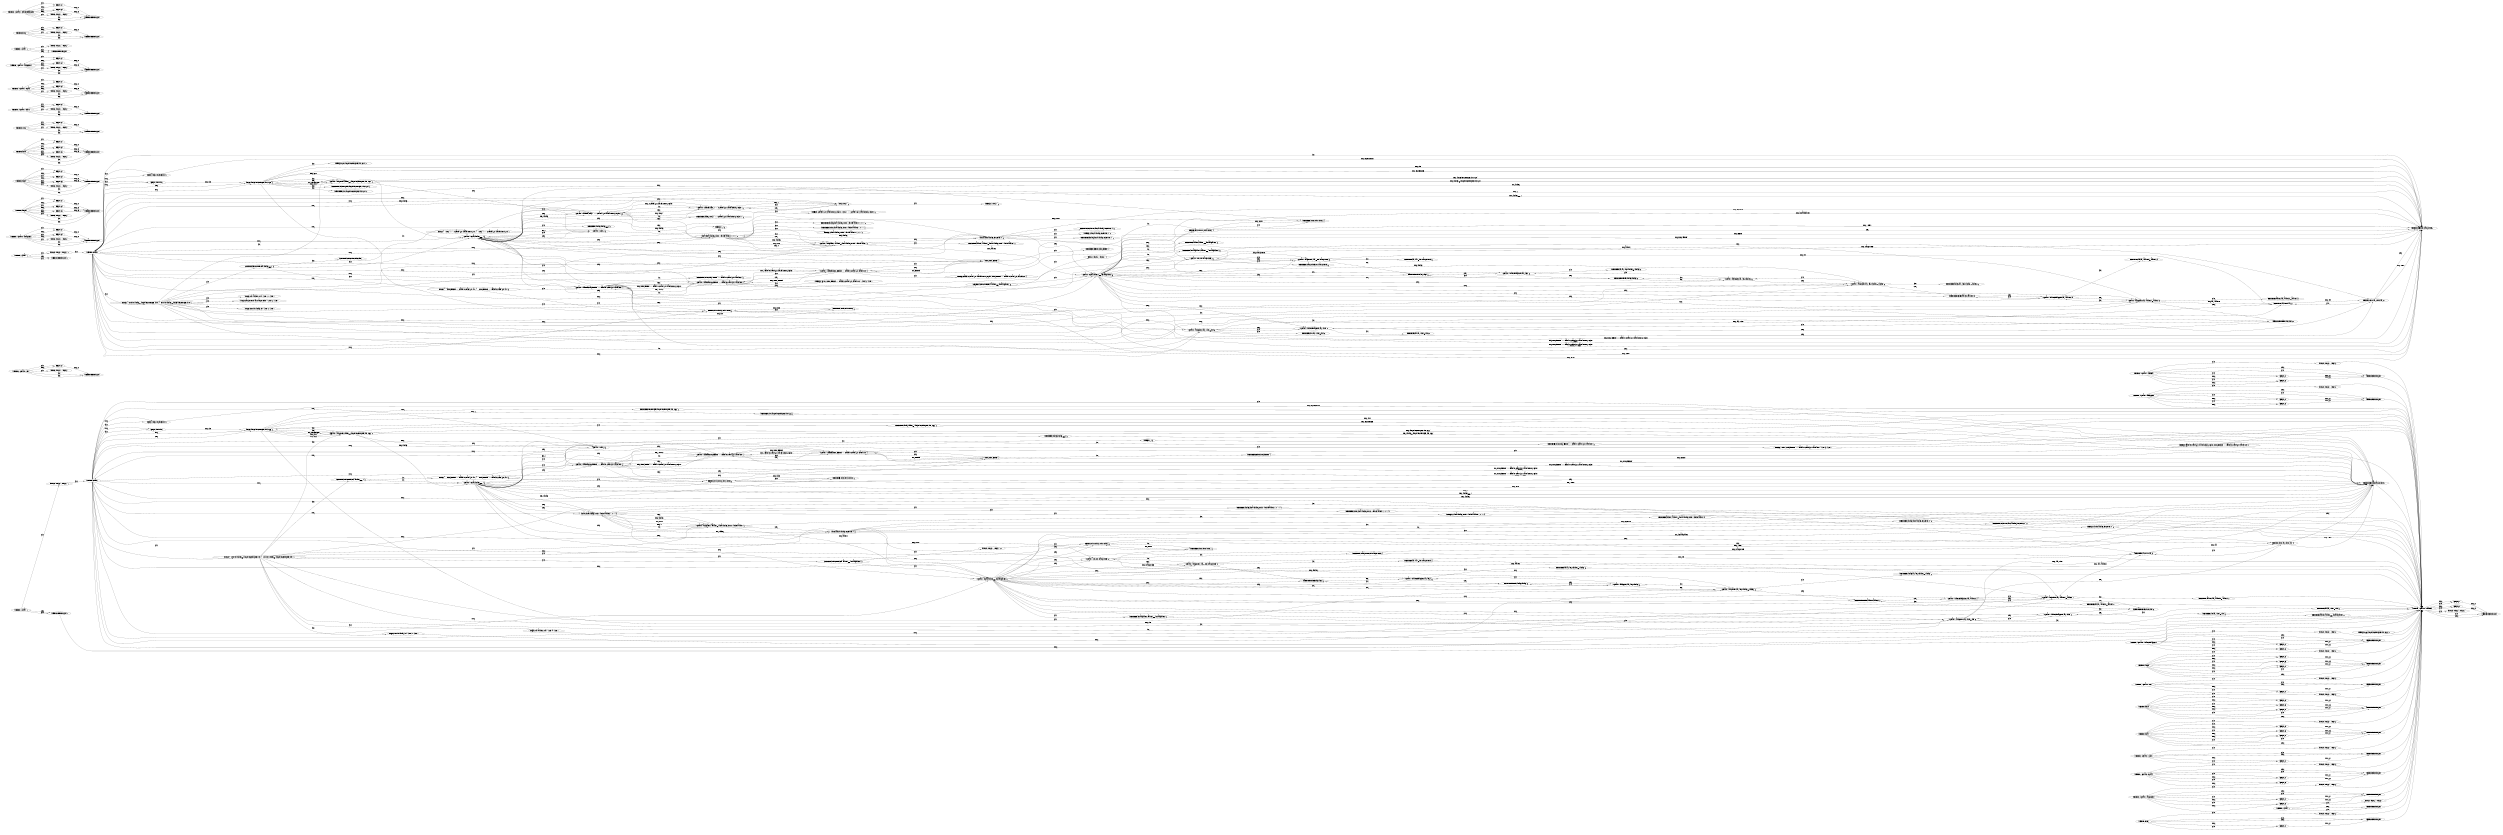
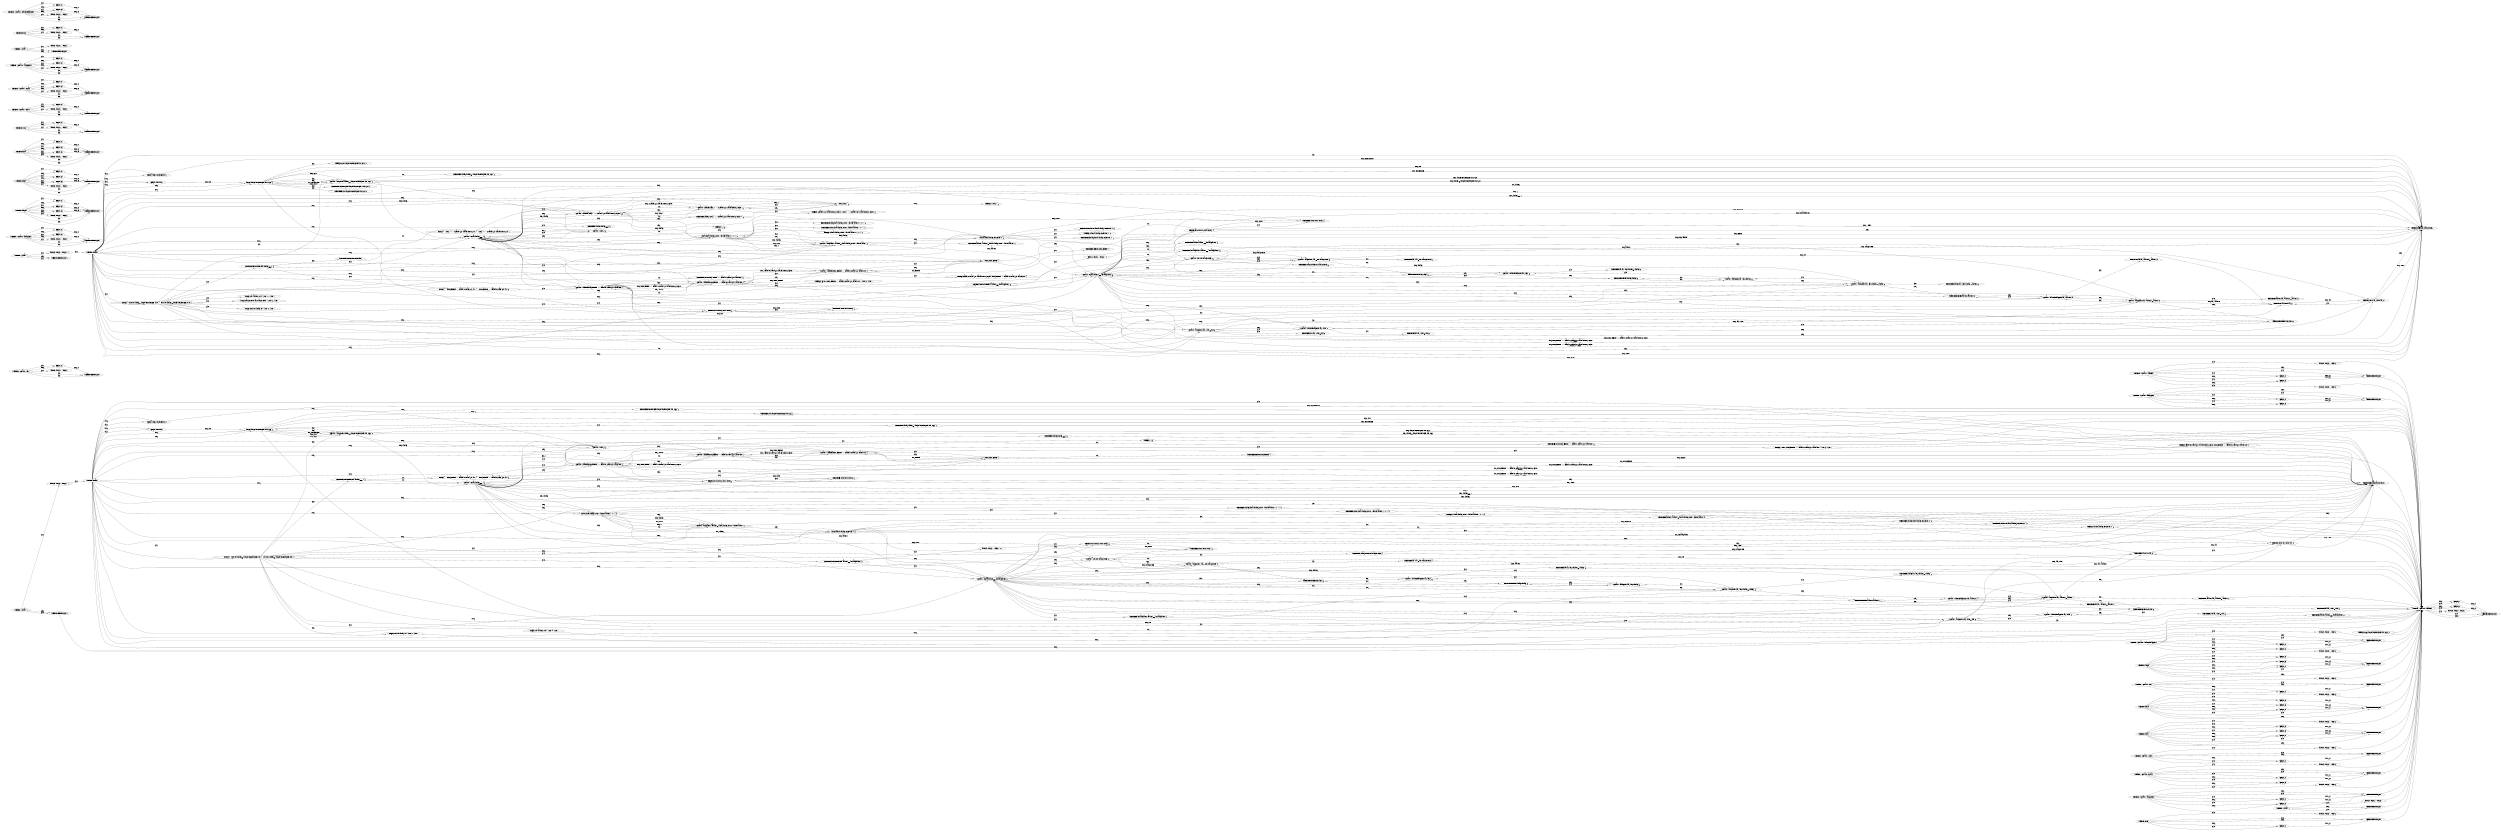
none -> (474, 175)
(916, 203) -> (916, 203)
